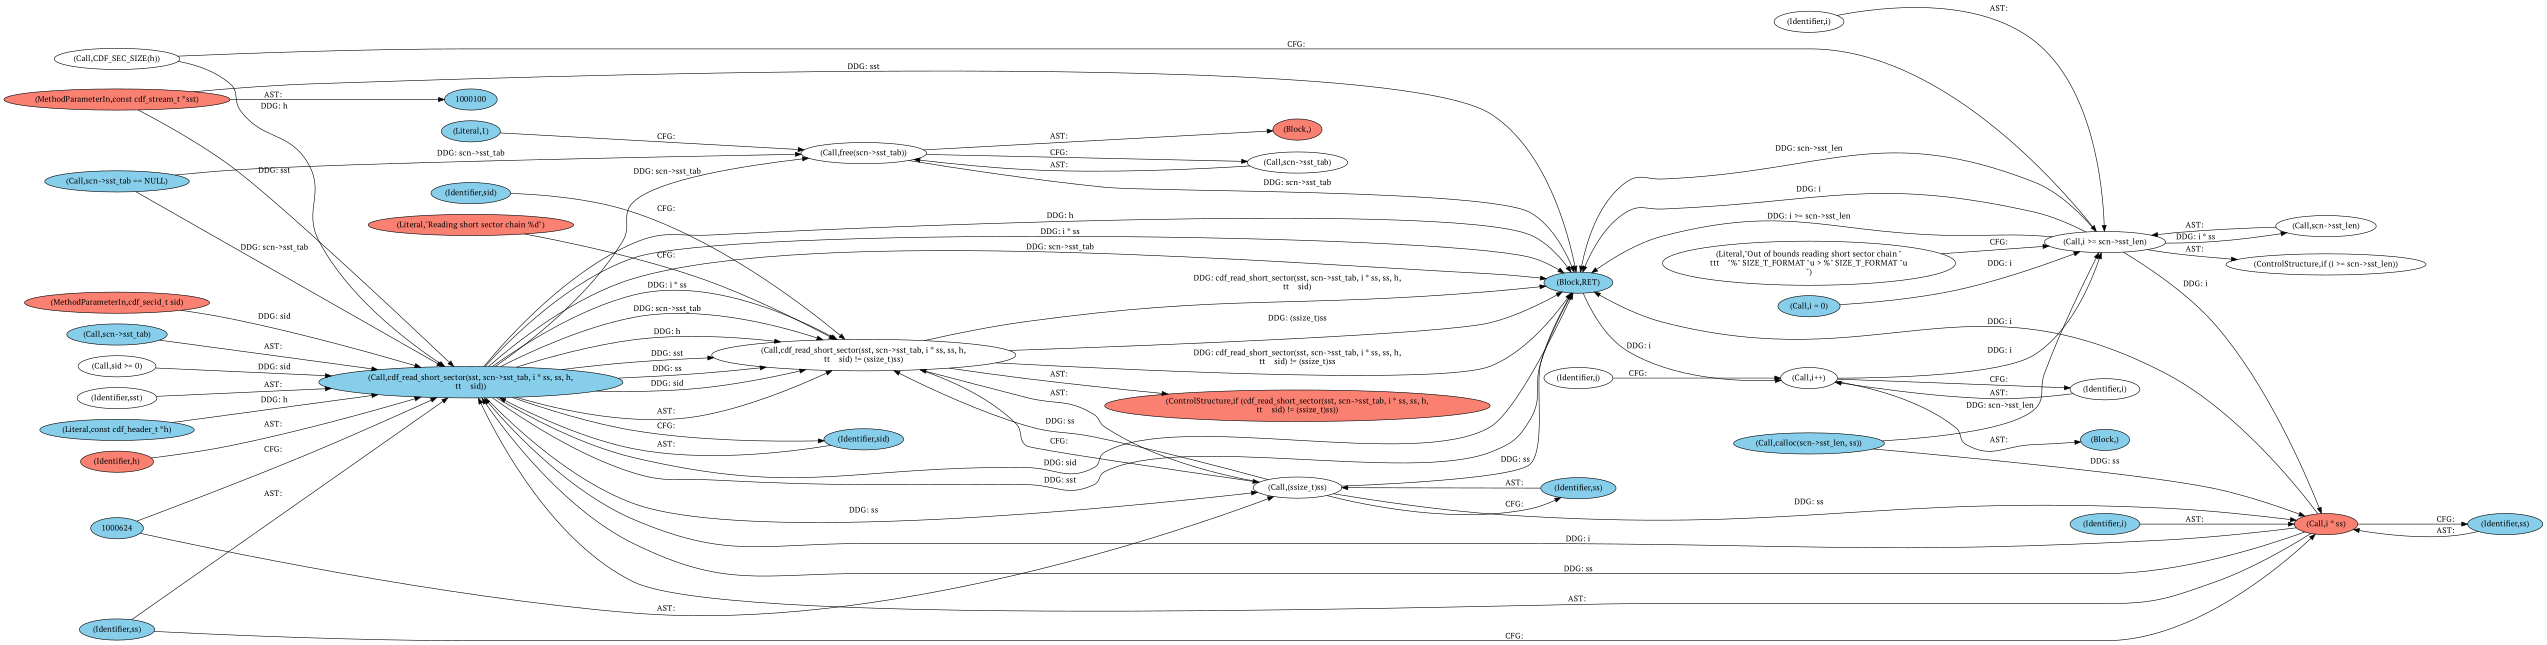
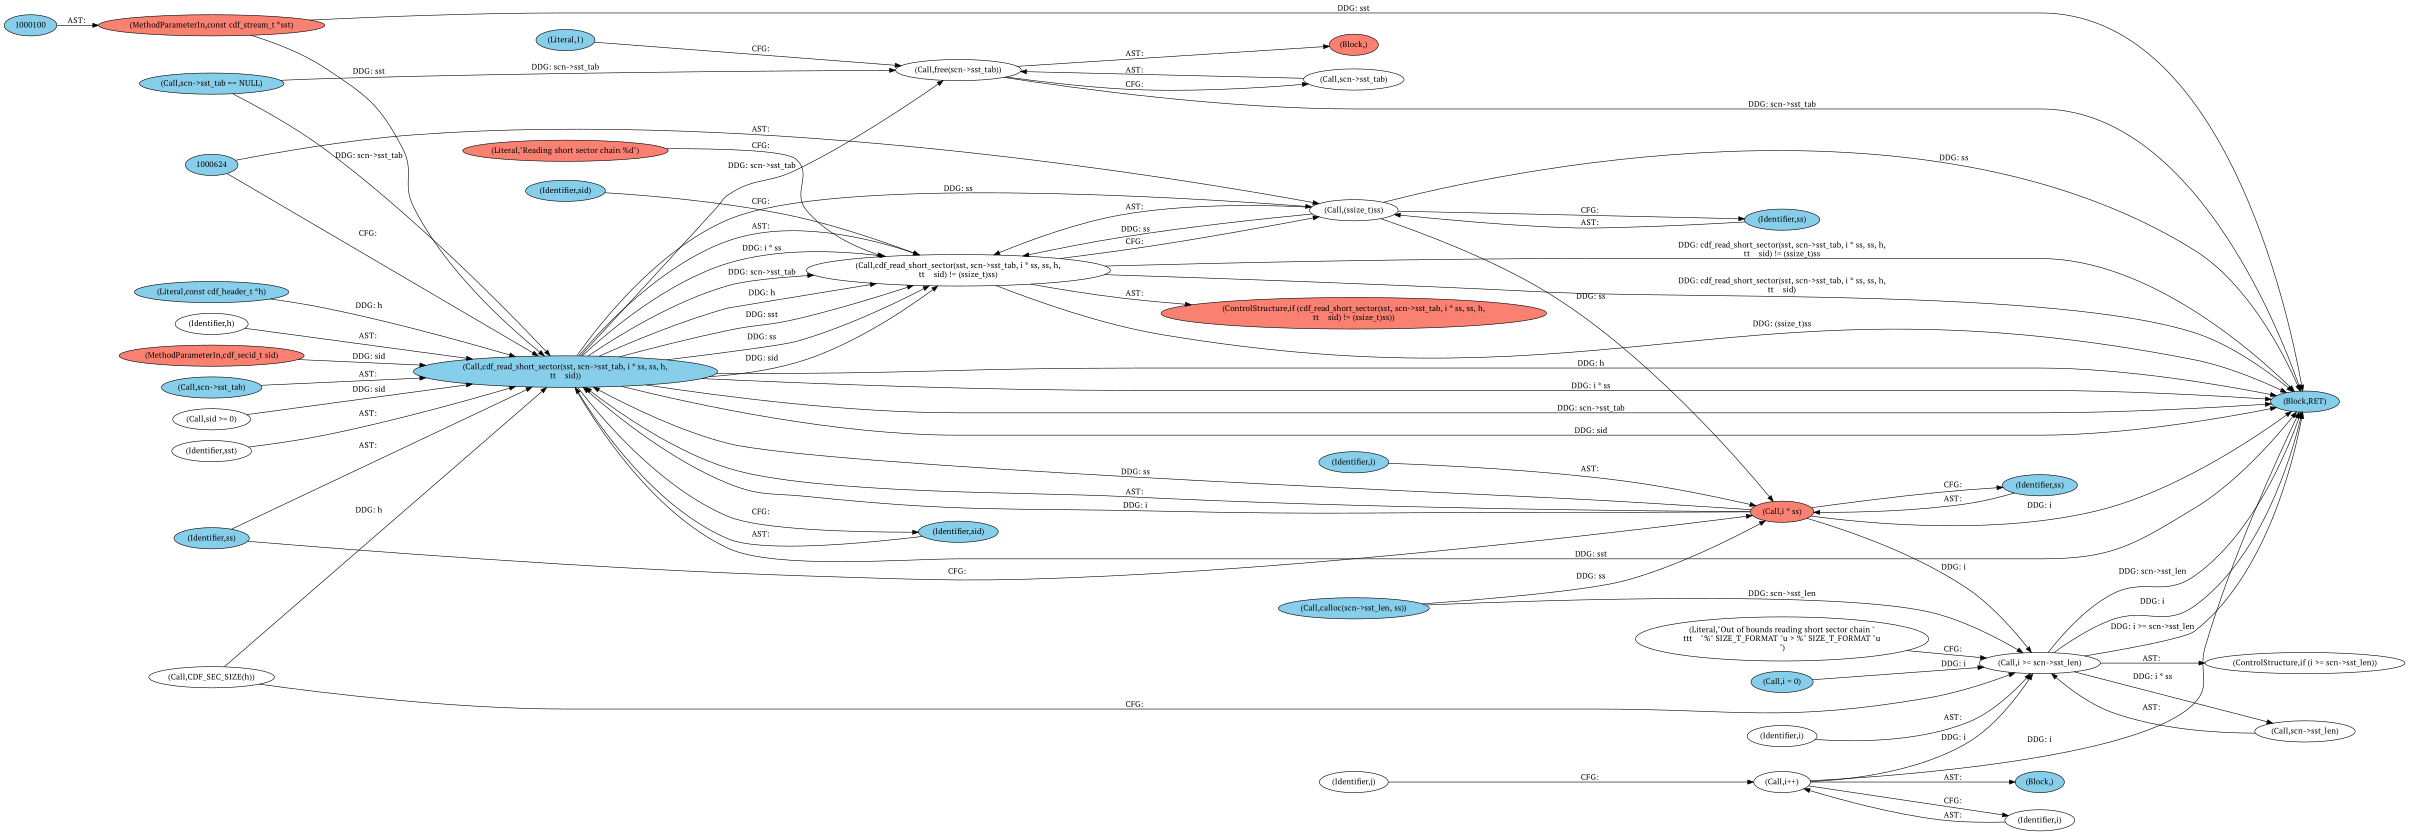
(334, 100) -> (75, 25)
(2244, 362) -> (1928, 566)
(1663, 367) -> (2139, 732)
(117, 462) -> (212, 324)
